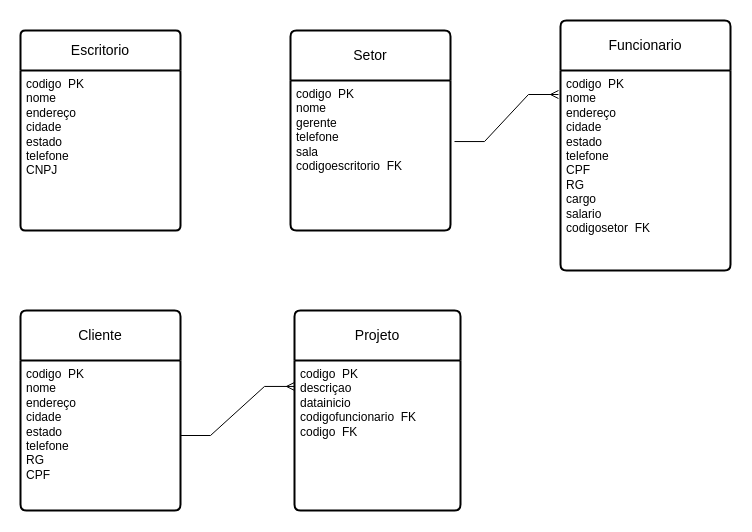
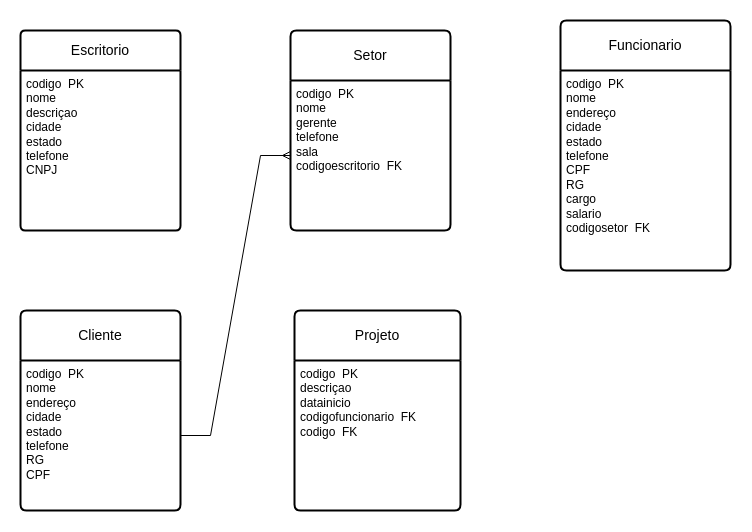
(506, 118) -> none
(57, 128) -> (57, 128)
(247, 403) -> (238, 284)
